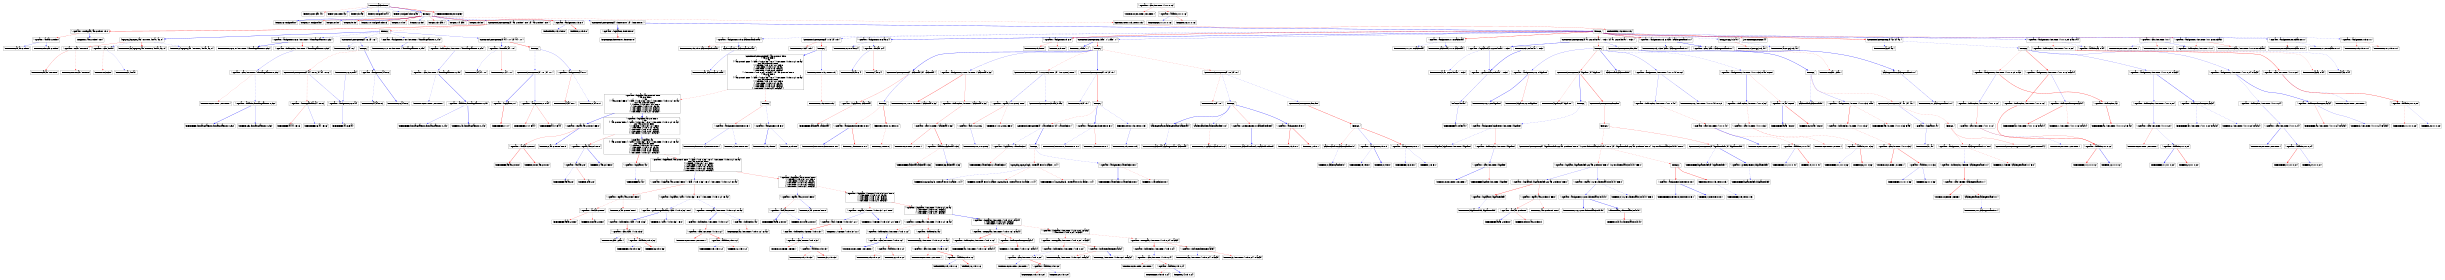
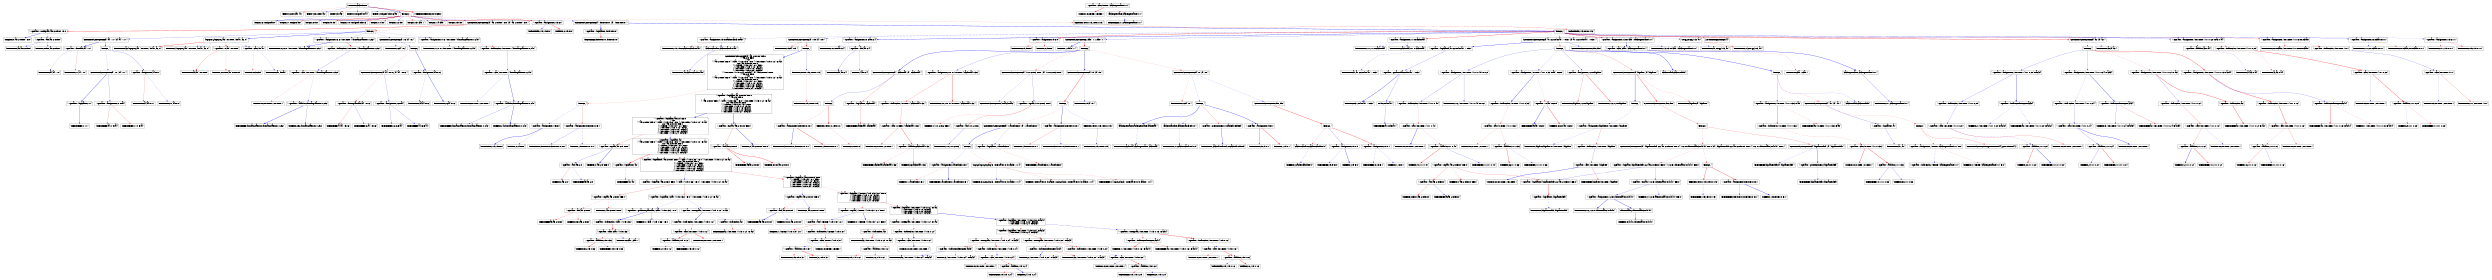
(2175, 44) -> (2393, 56)
(1505, 58) -> (1382, 89)
(344, 87) -> (390, 114)
(1511, 90) -> (1598, 88)
(2028, 138) -> (2282, 114)
(1964, 173) -> none
(1539, 189) -> (1496, 175)
(1632, 197) -> (1660, 197)
